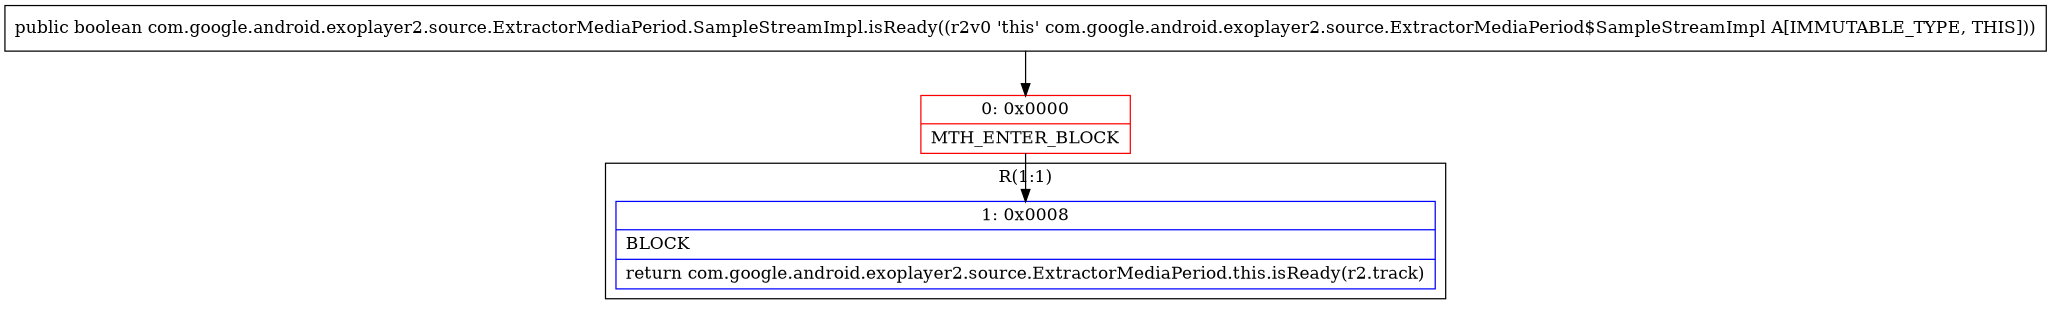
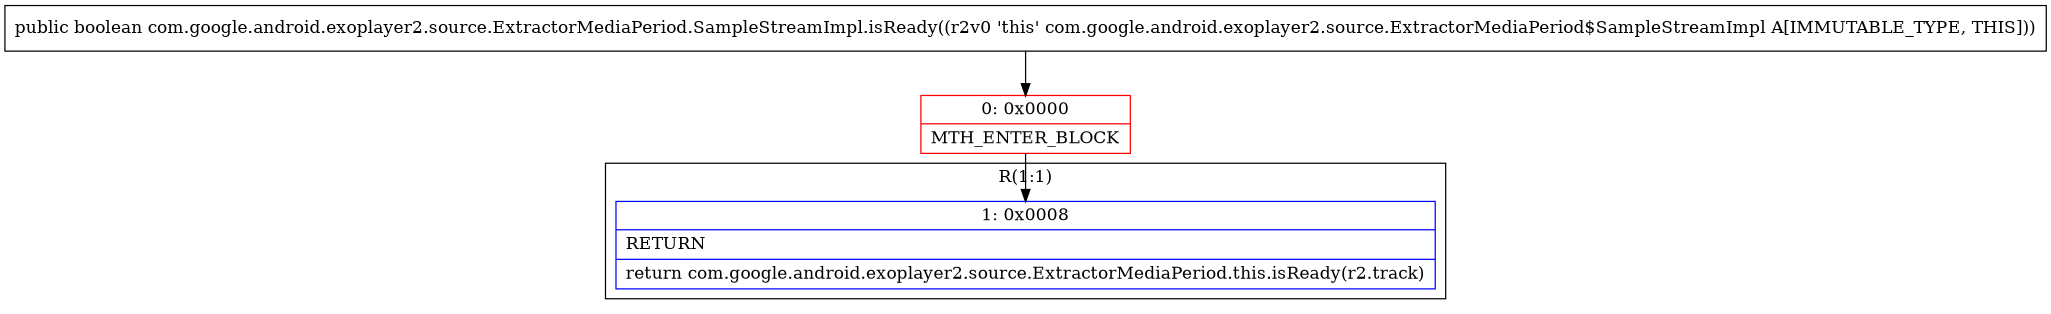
(658, 244) -> (666, 244)
